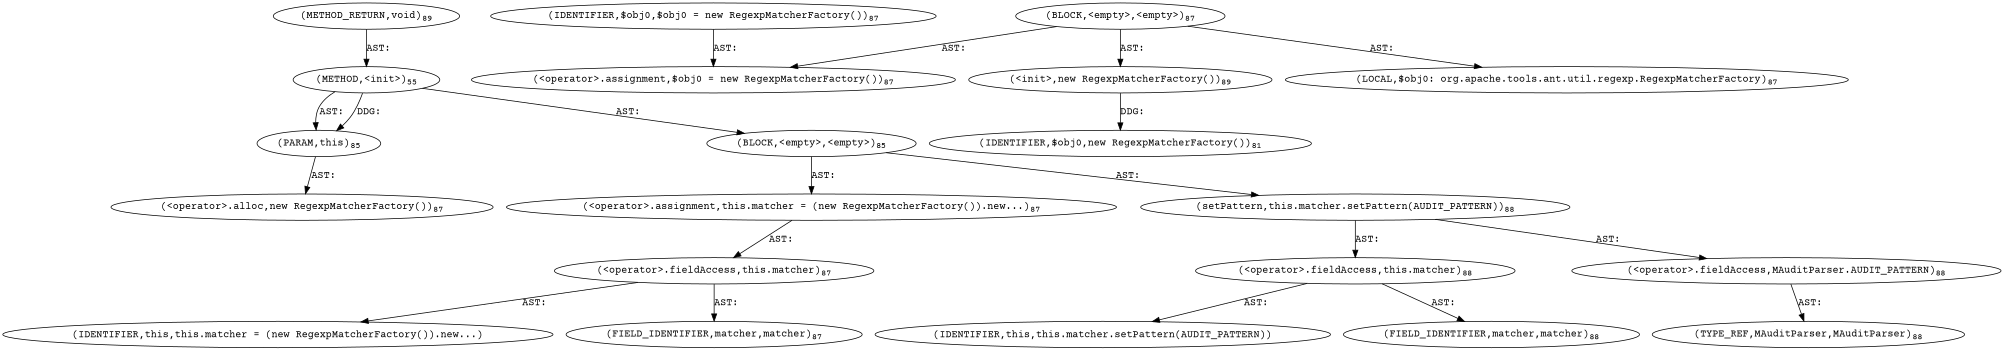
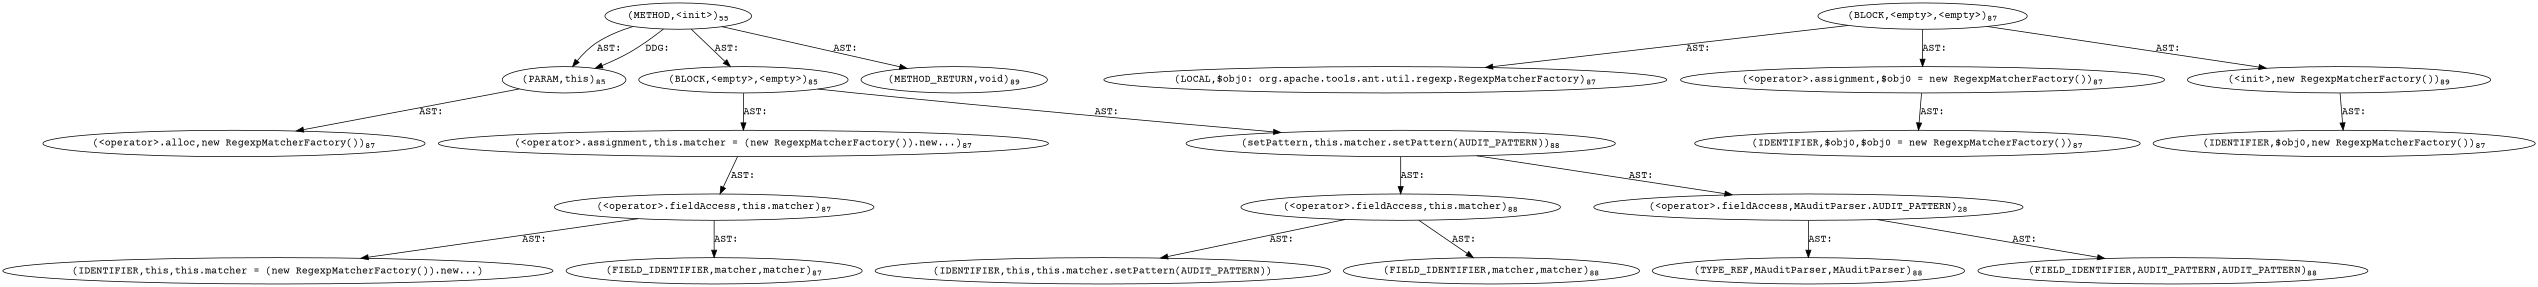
(366, 44) -> (811, 47)
(713, 44) -> (1920, 108)
(1136, 112) -> (2357, 112)
(1257, 142) -> (2480, 142)
(1941, 270) -> (1962, 206)
none -> (2173, 271)
